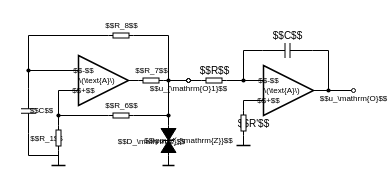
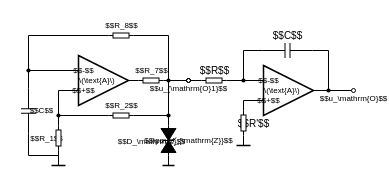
(122, 106) -> (122, 106)
